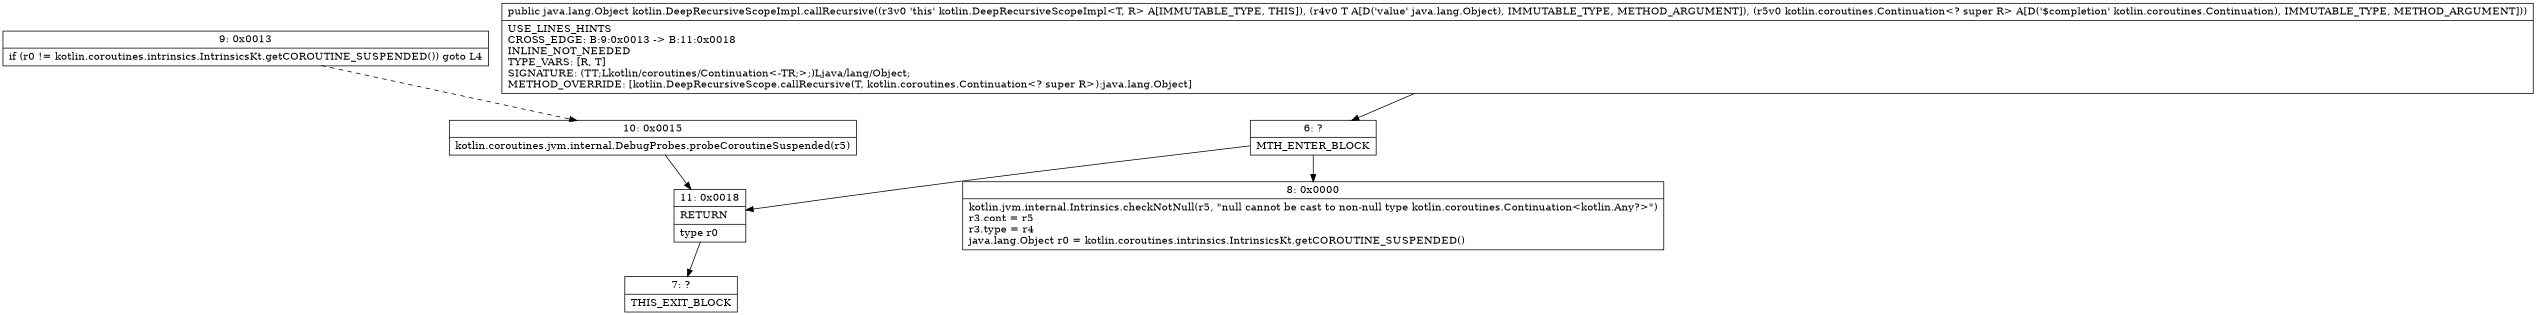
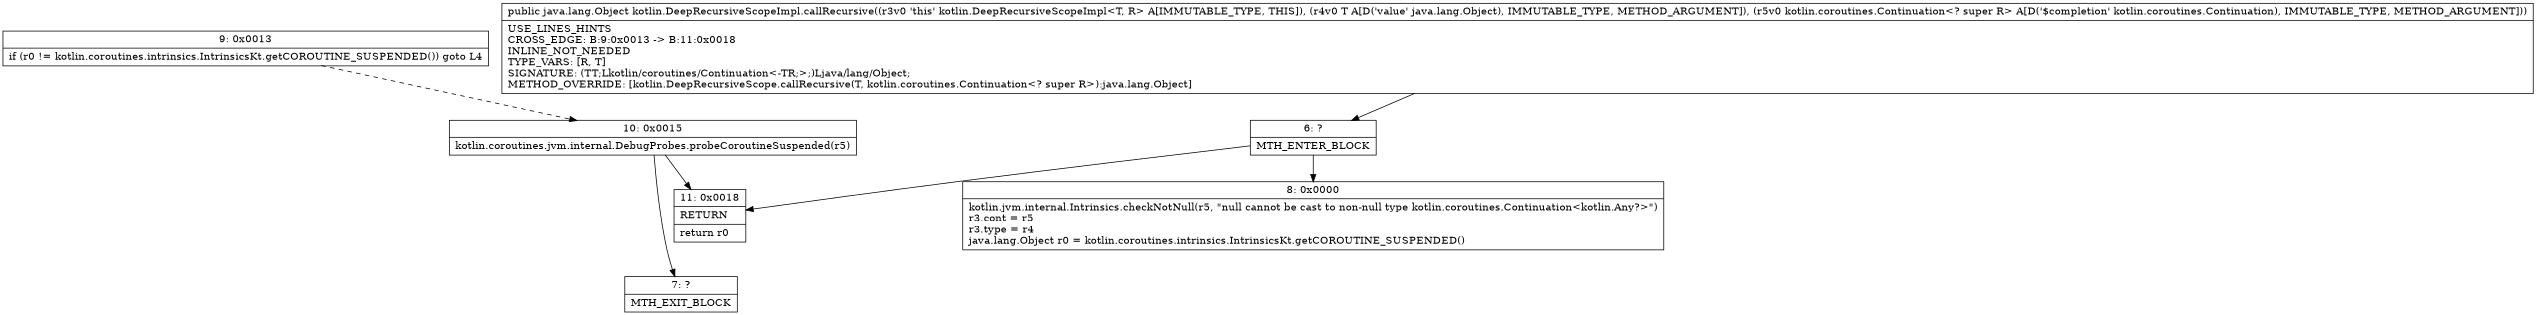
(699, 233) -> (705, 233)
(695, 256) -> (660, 213)
(681, 303) -> (681, 303)
